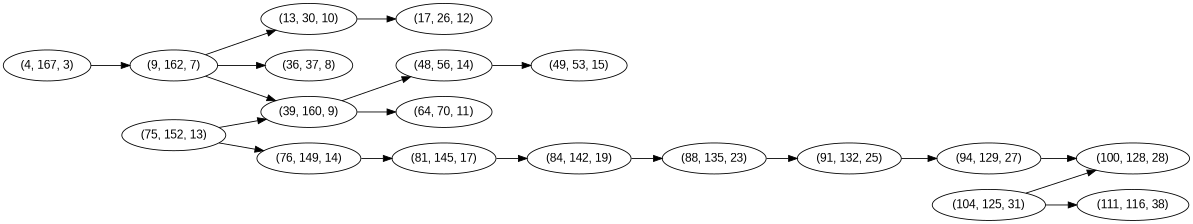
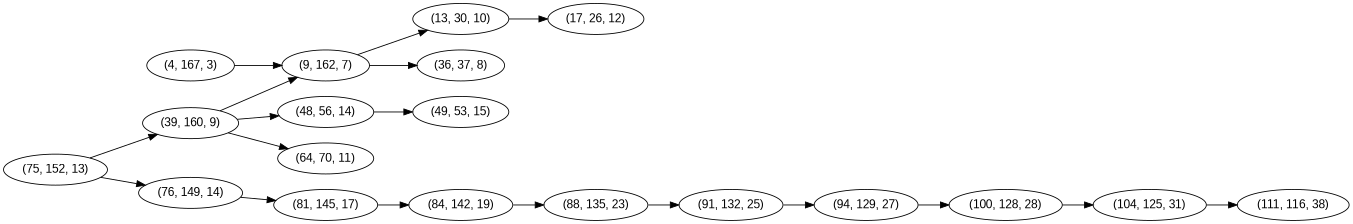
(236, 87) -> (255, 96)
(1057, 183) -> (1073, 205)
